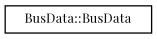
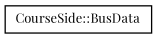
(78, 19) -> (78, 19)
